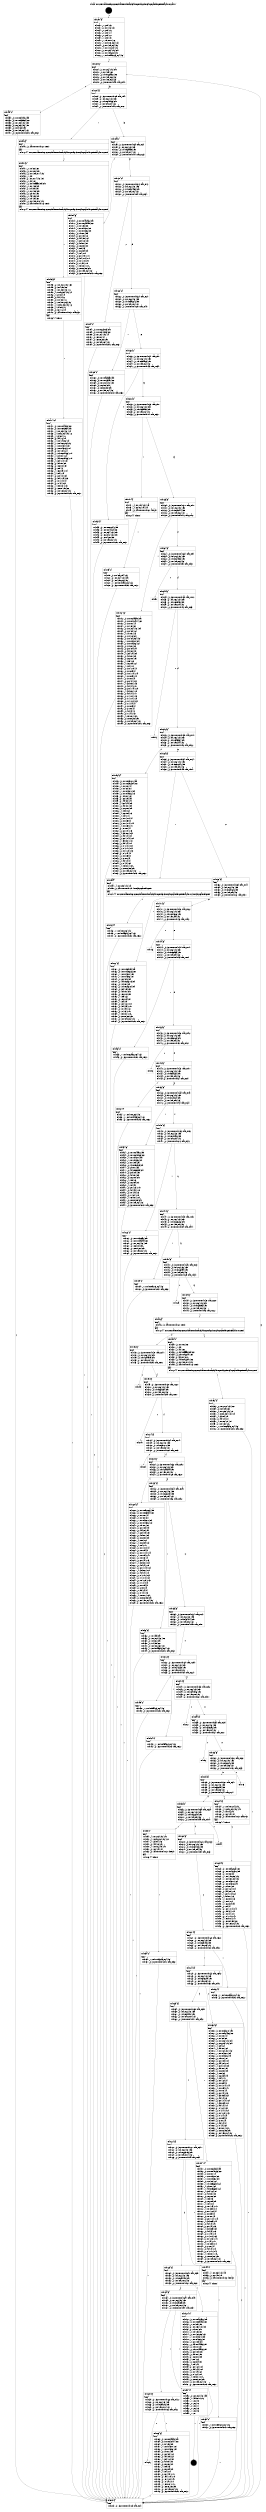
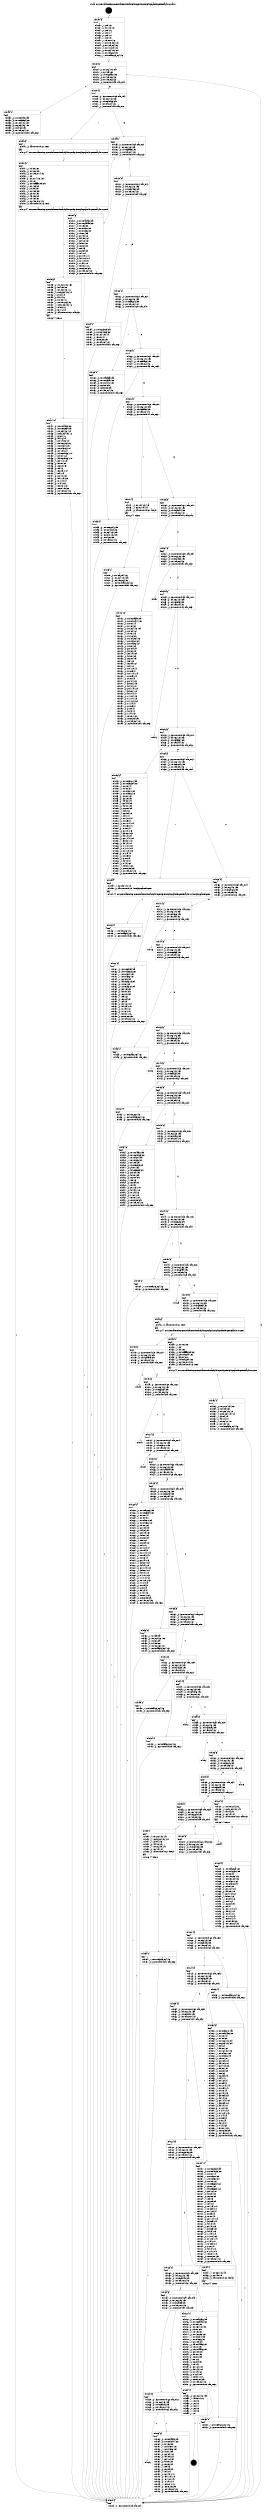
(140, 1243) -> none
